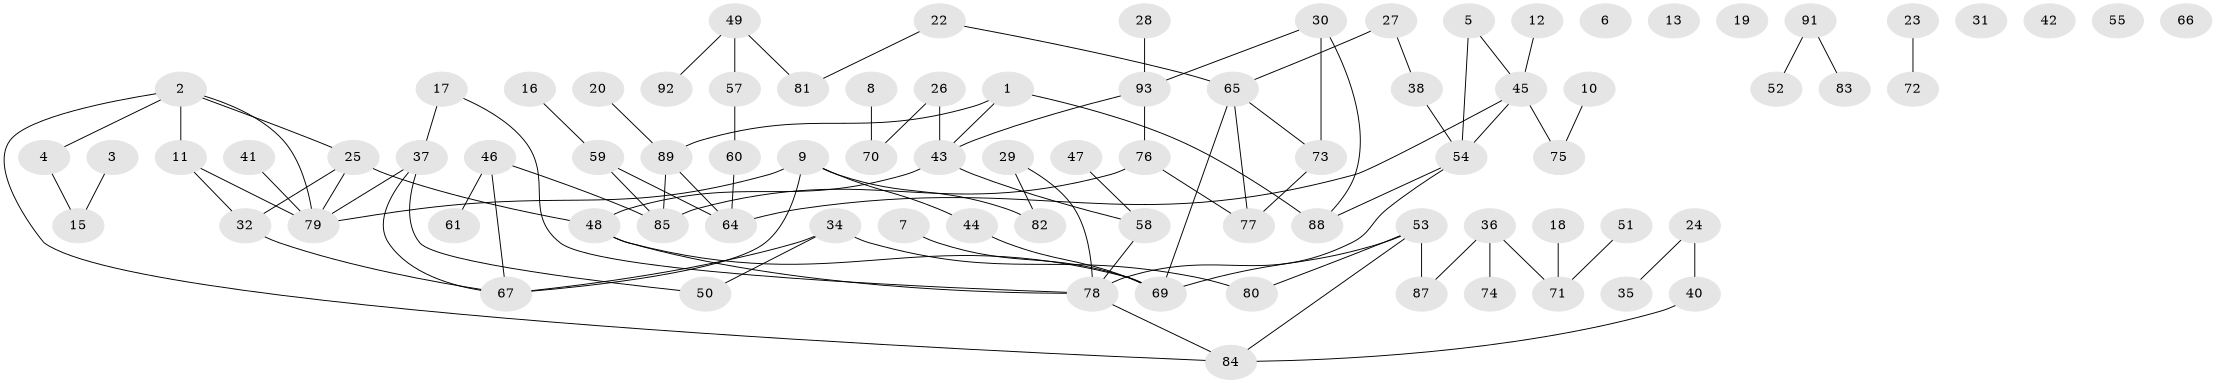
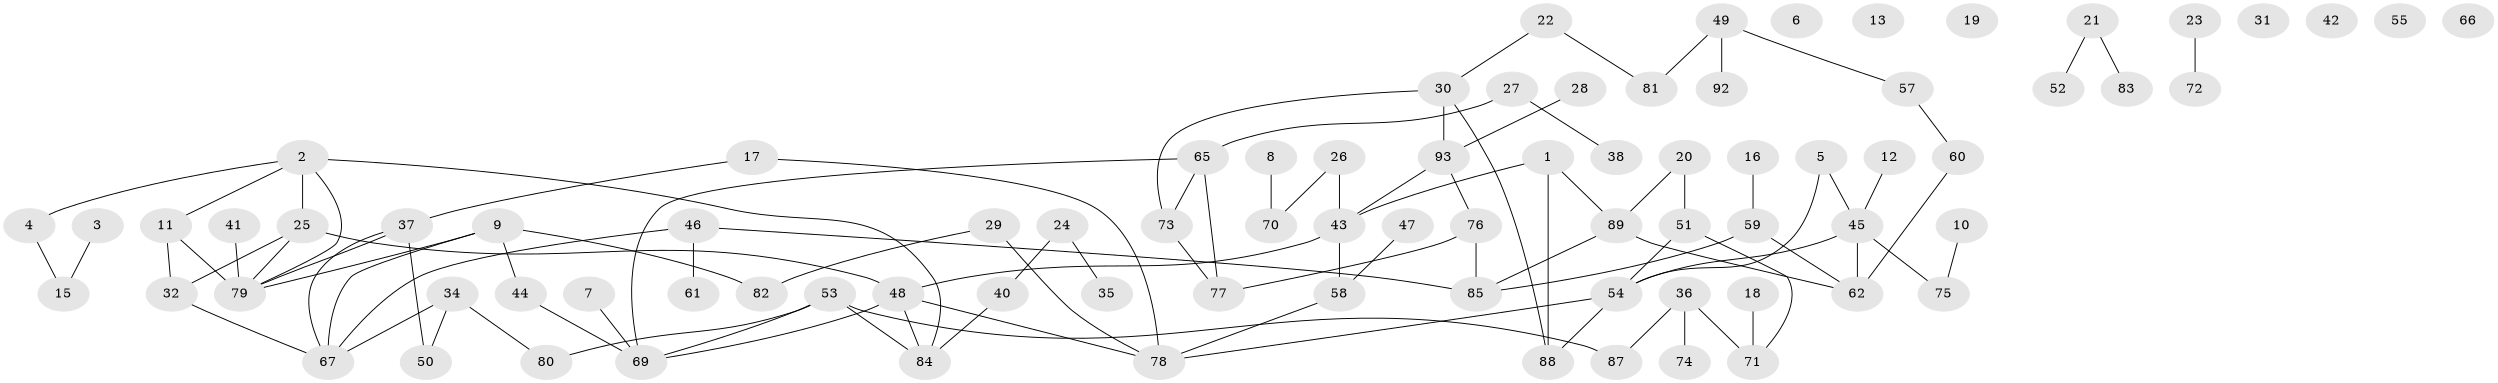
(1811, 21) -> (2093, 21)
(1088, 51) -> (1495, 55)
(1439, 123) -> (1656, 255)
none -> (1685, 192)
(731, 226) -> (1857, 294)
(1162, 328) -> (912, 328)
